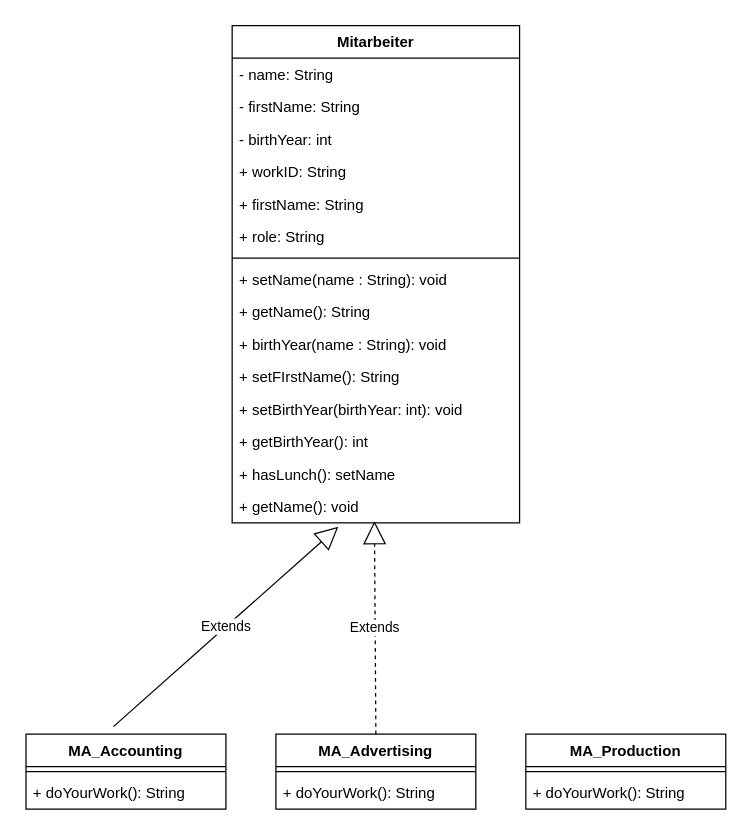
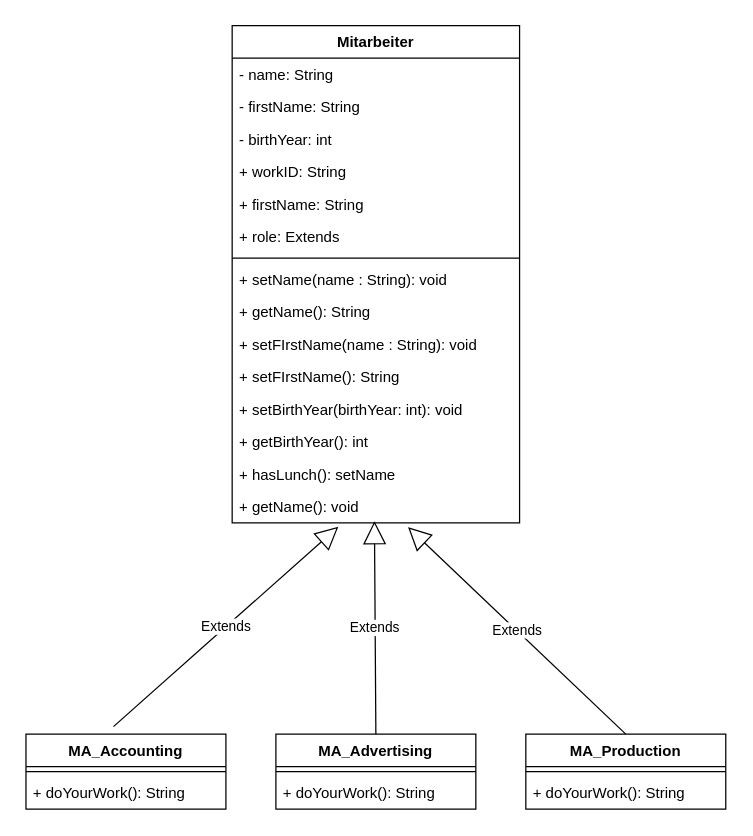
(288, 238) -> (294, 238)
(356, 345) -> (370, 345)
none -> (525, 639)
(375, 683) -> (375, 683)
